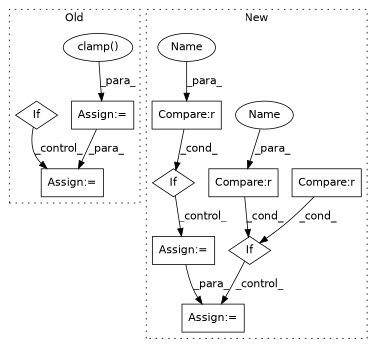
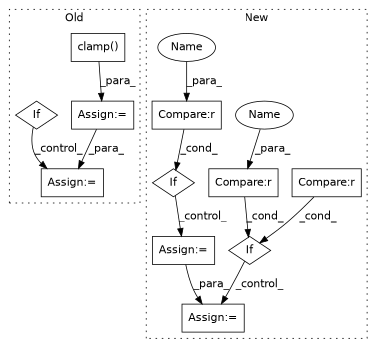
(98, 47) -> (98, 47)
